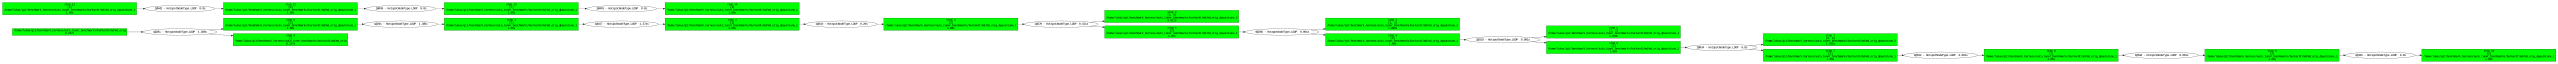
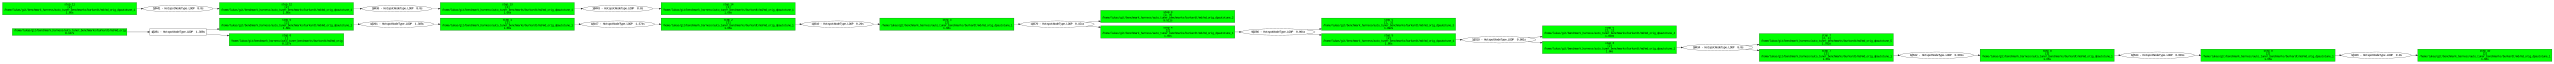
(180, 32) -> (178, 32)
